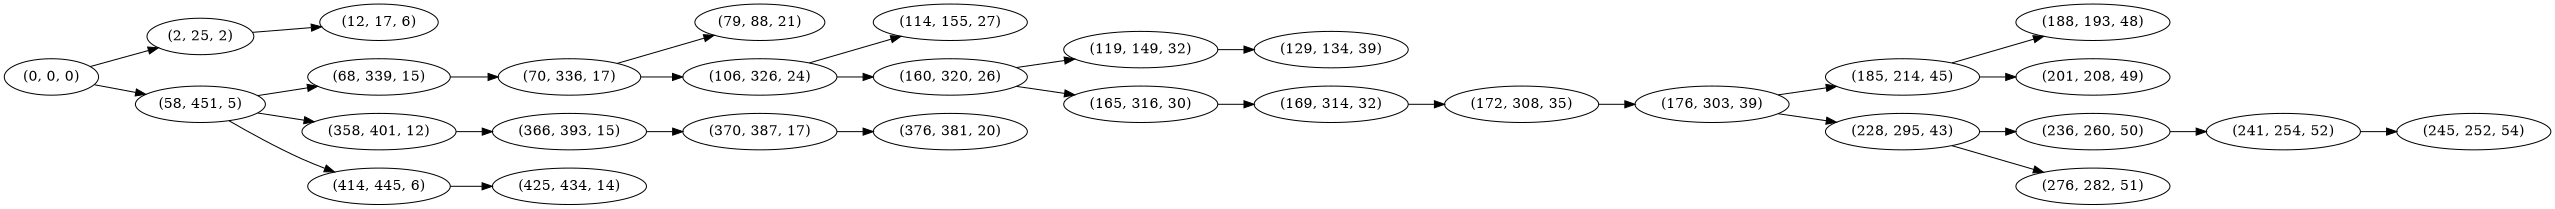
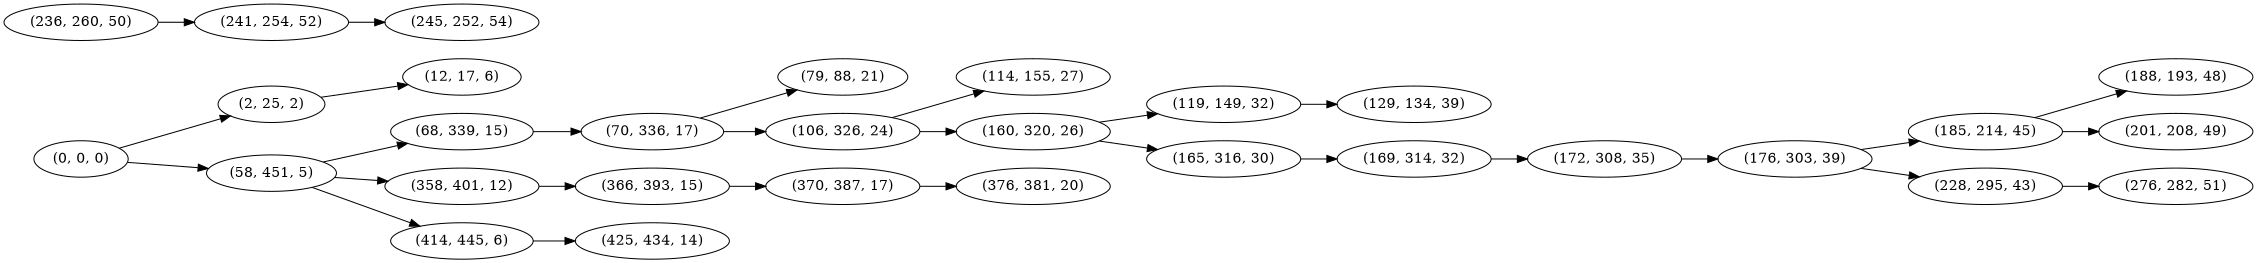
(1993, 132) -> none
